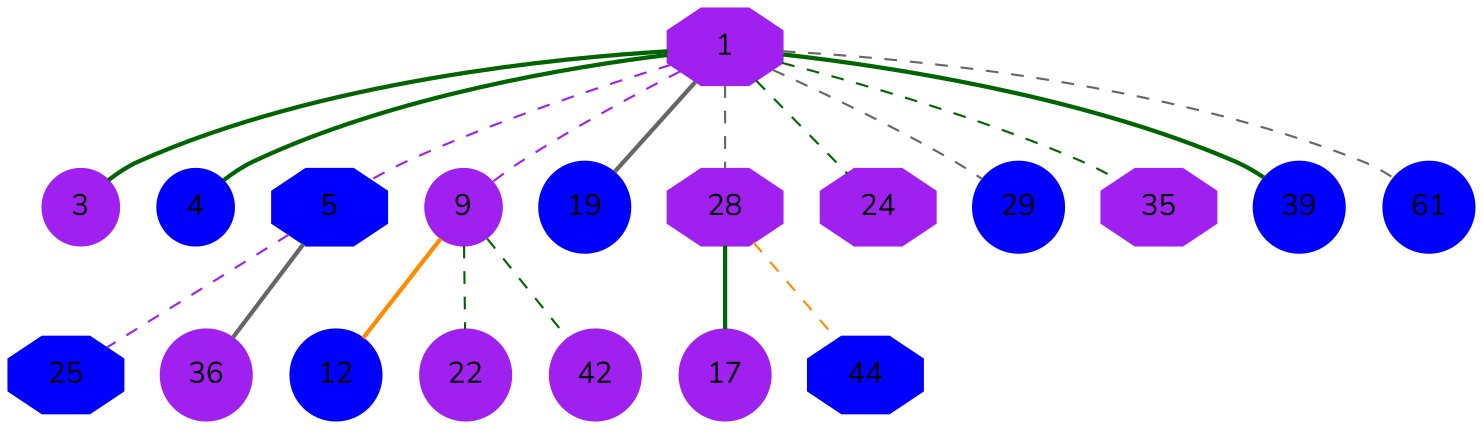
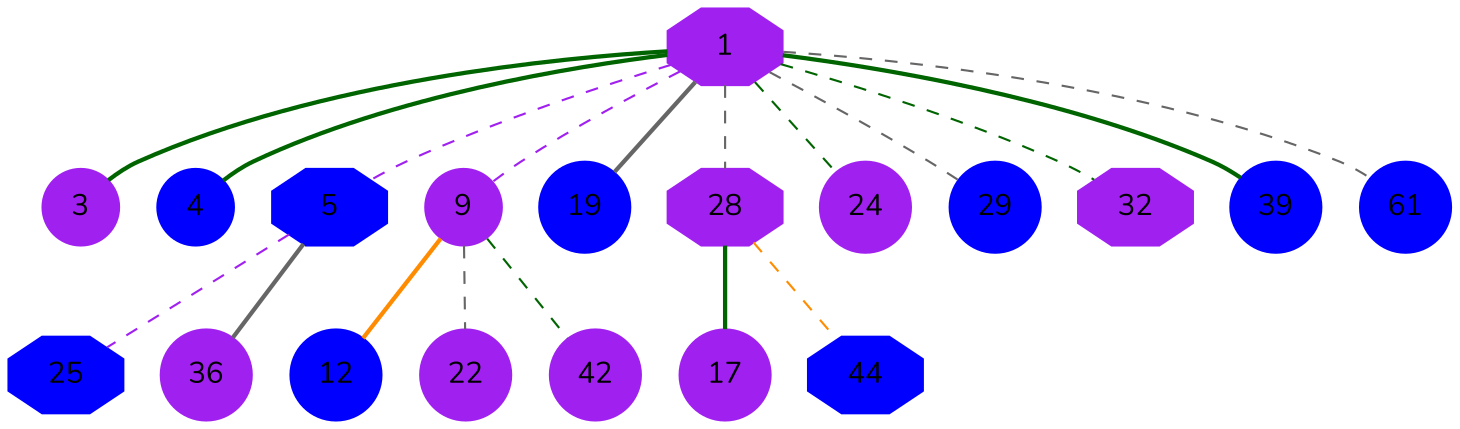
(878, 207) -> (865, 207)
(1159, 207) -> (1135, 207)
(465, 287) -> (465, 287)
